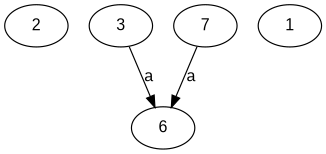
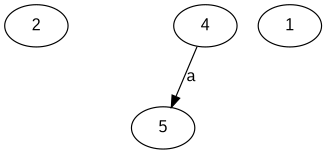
(121, 26) -> none
(205, 26) -> (205, 26)
(163, 128) -> (163, 128)
